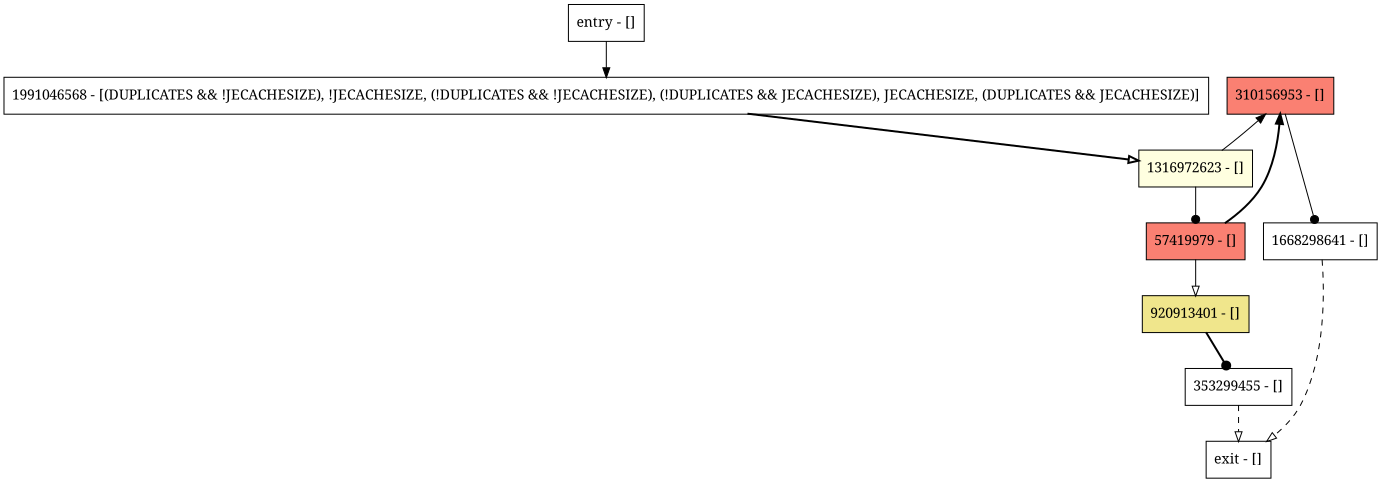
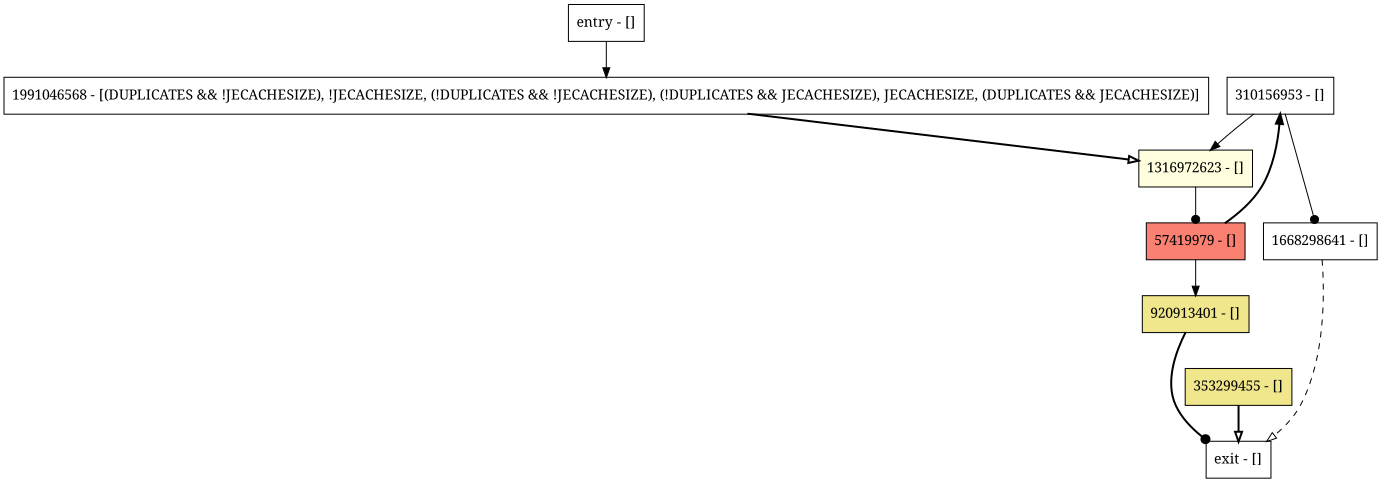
(1280, 96) -> (1280, 96)
(1240, 136) -> (1236, 129)
(1196, 273) -> (1196, 273)
(1215, 347) -> (1172, 388)
(1239, 387) -> (1239, 387)
(1239, 418) -> (1239, 418)
